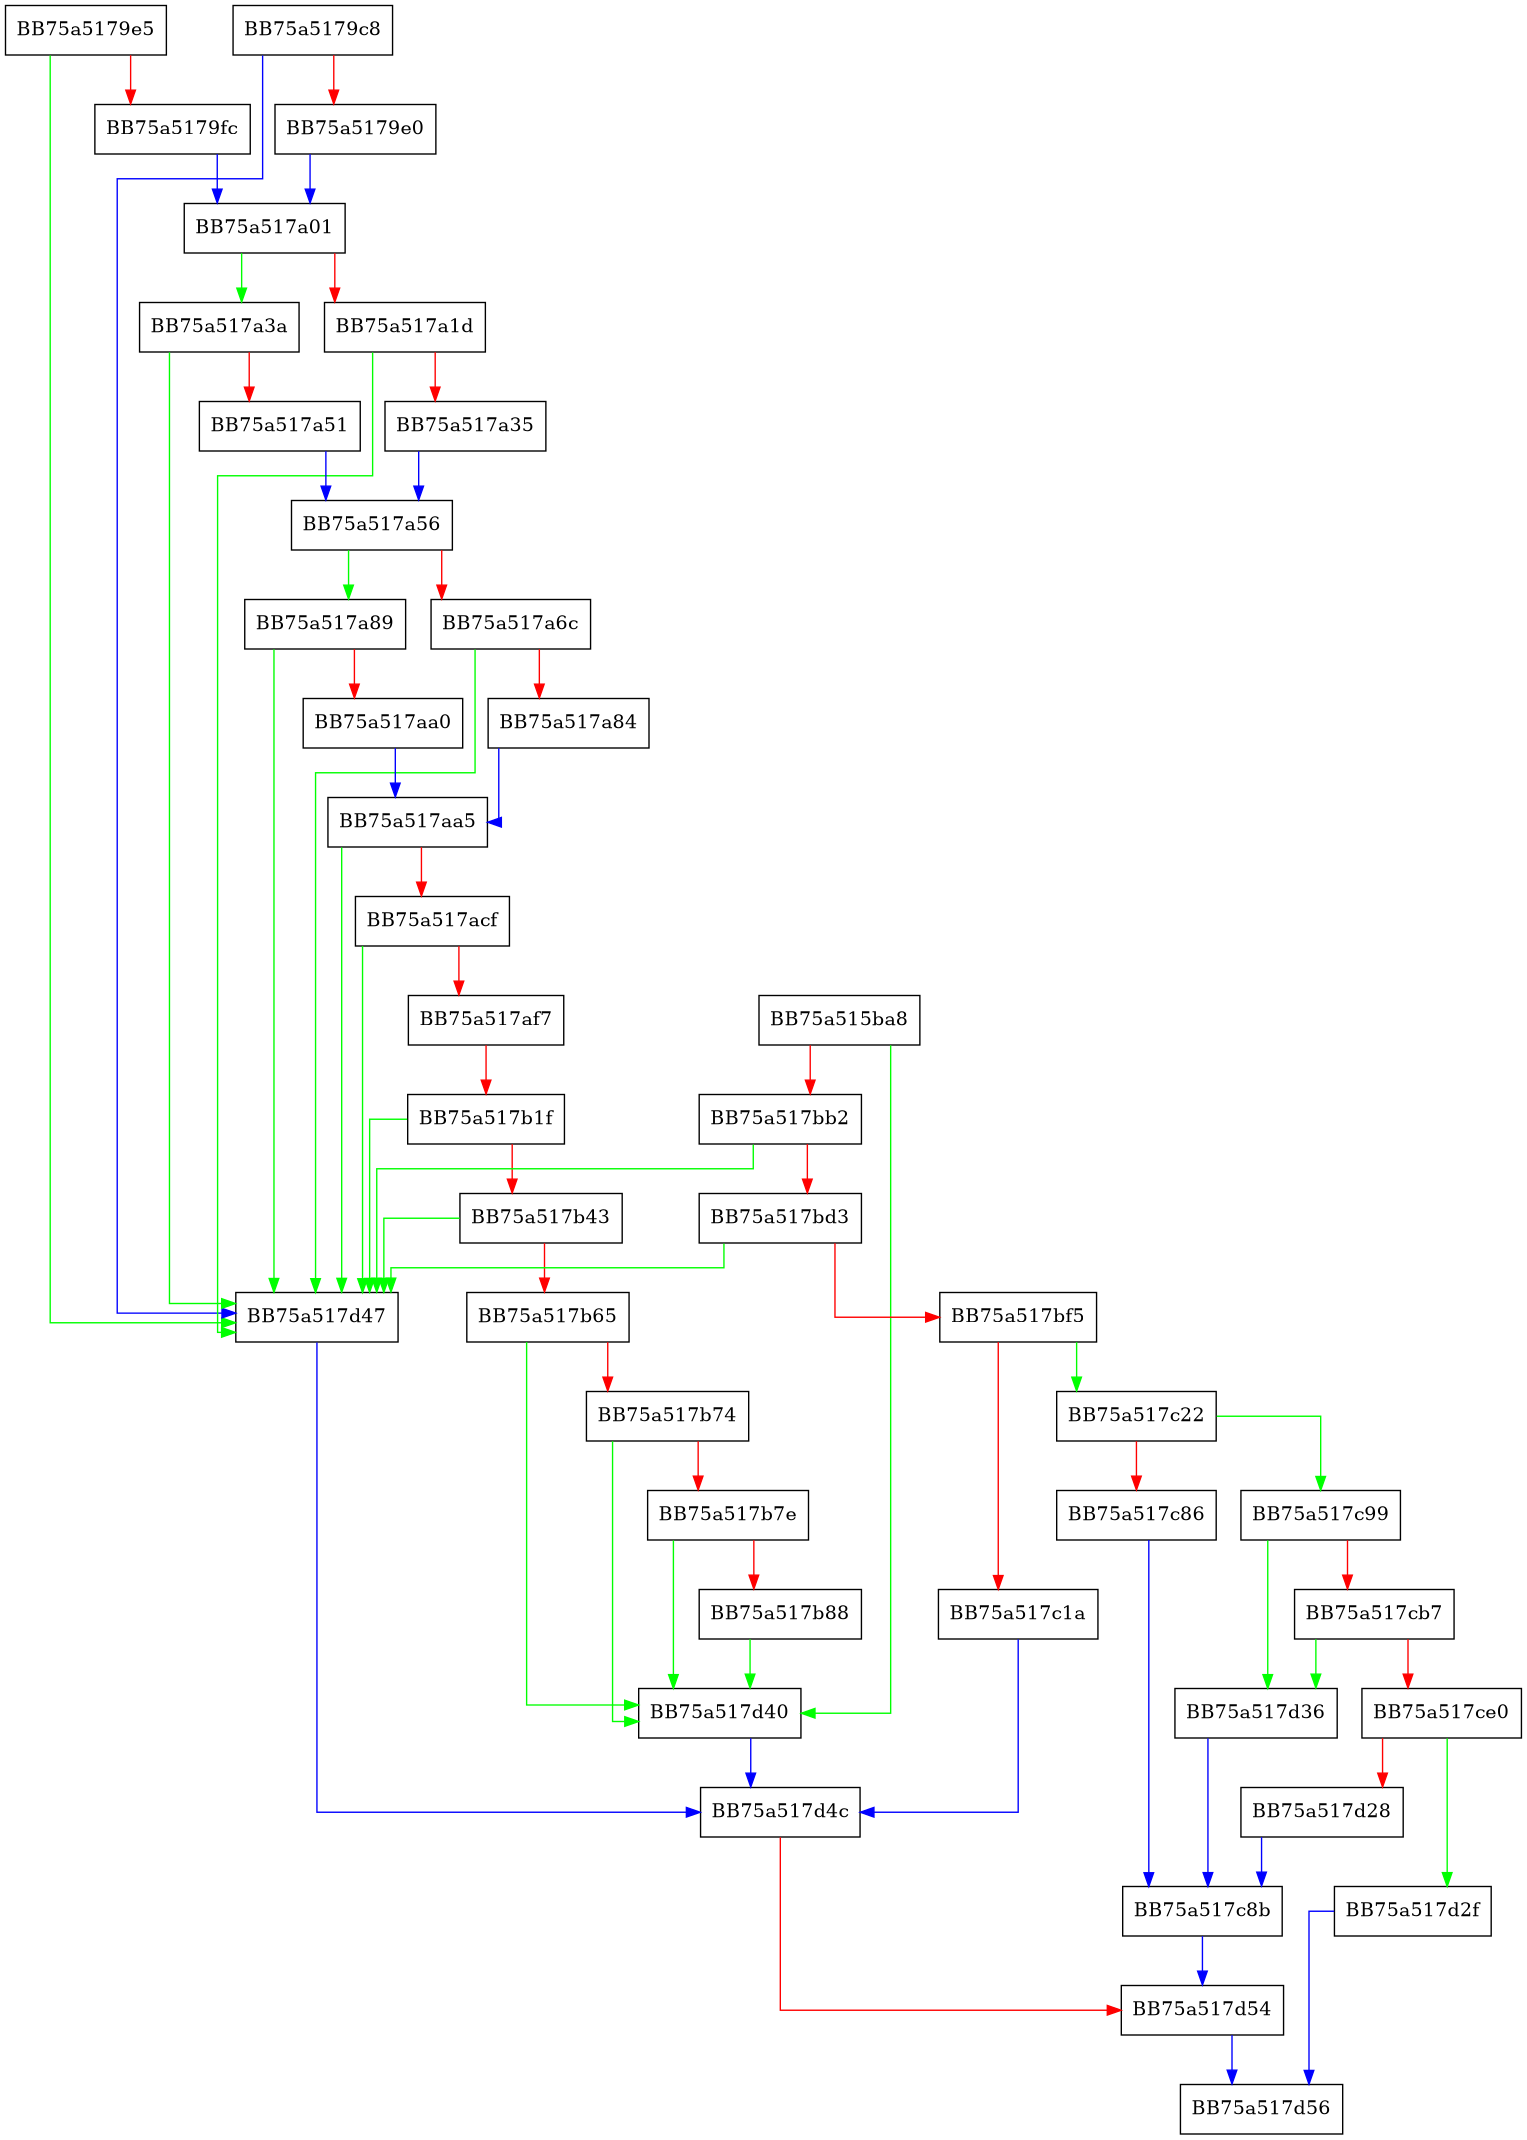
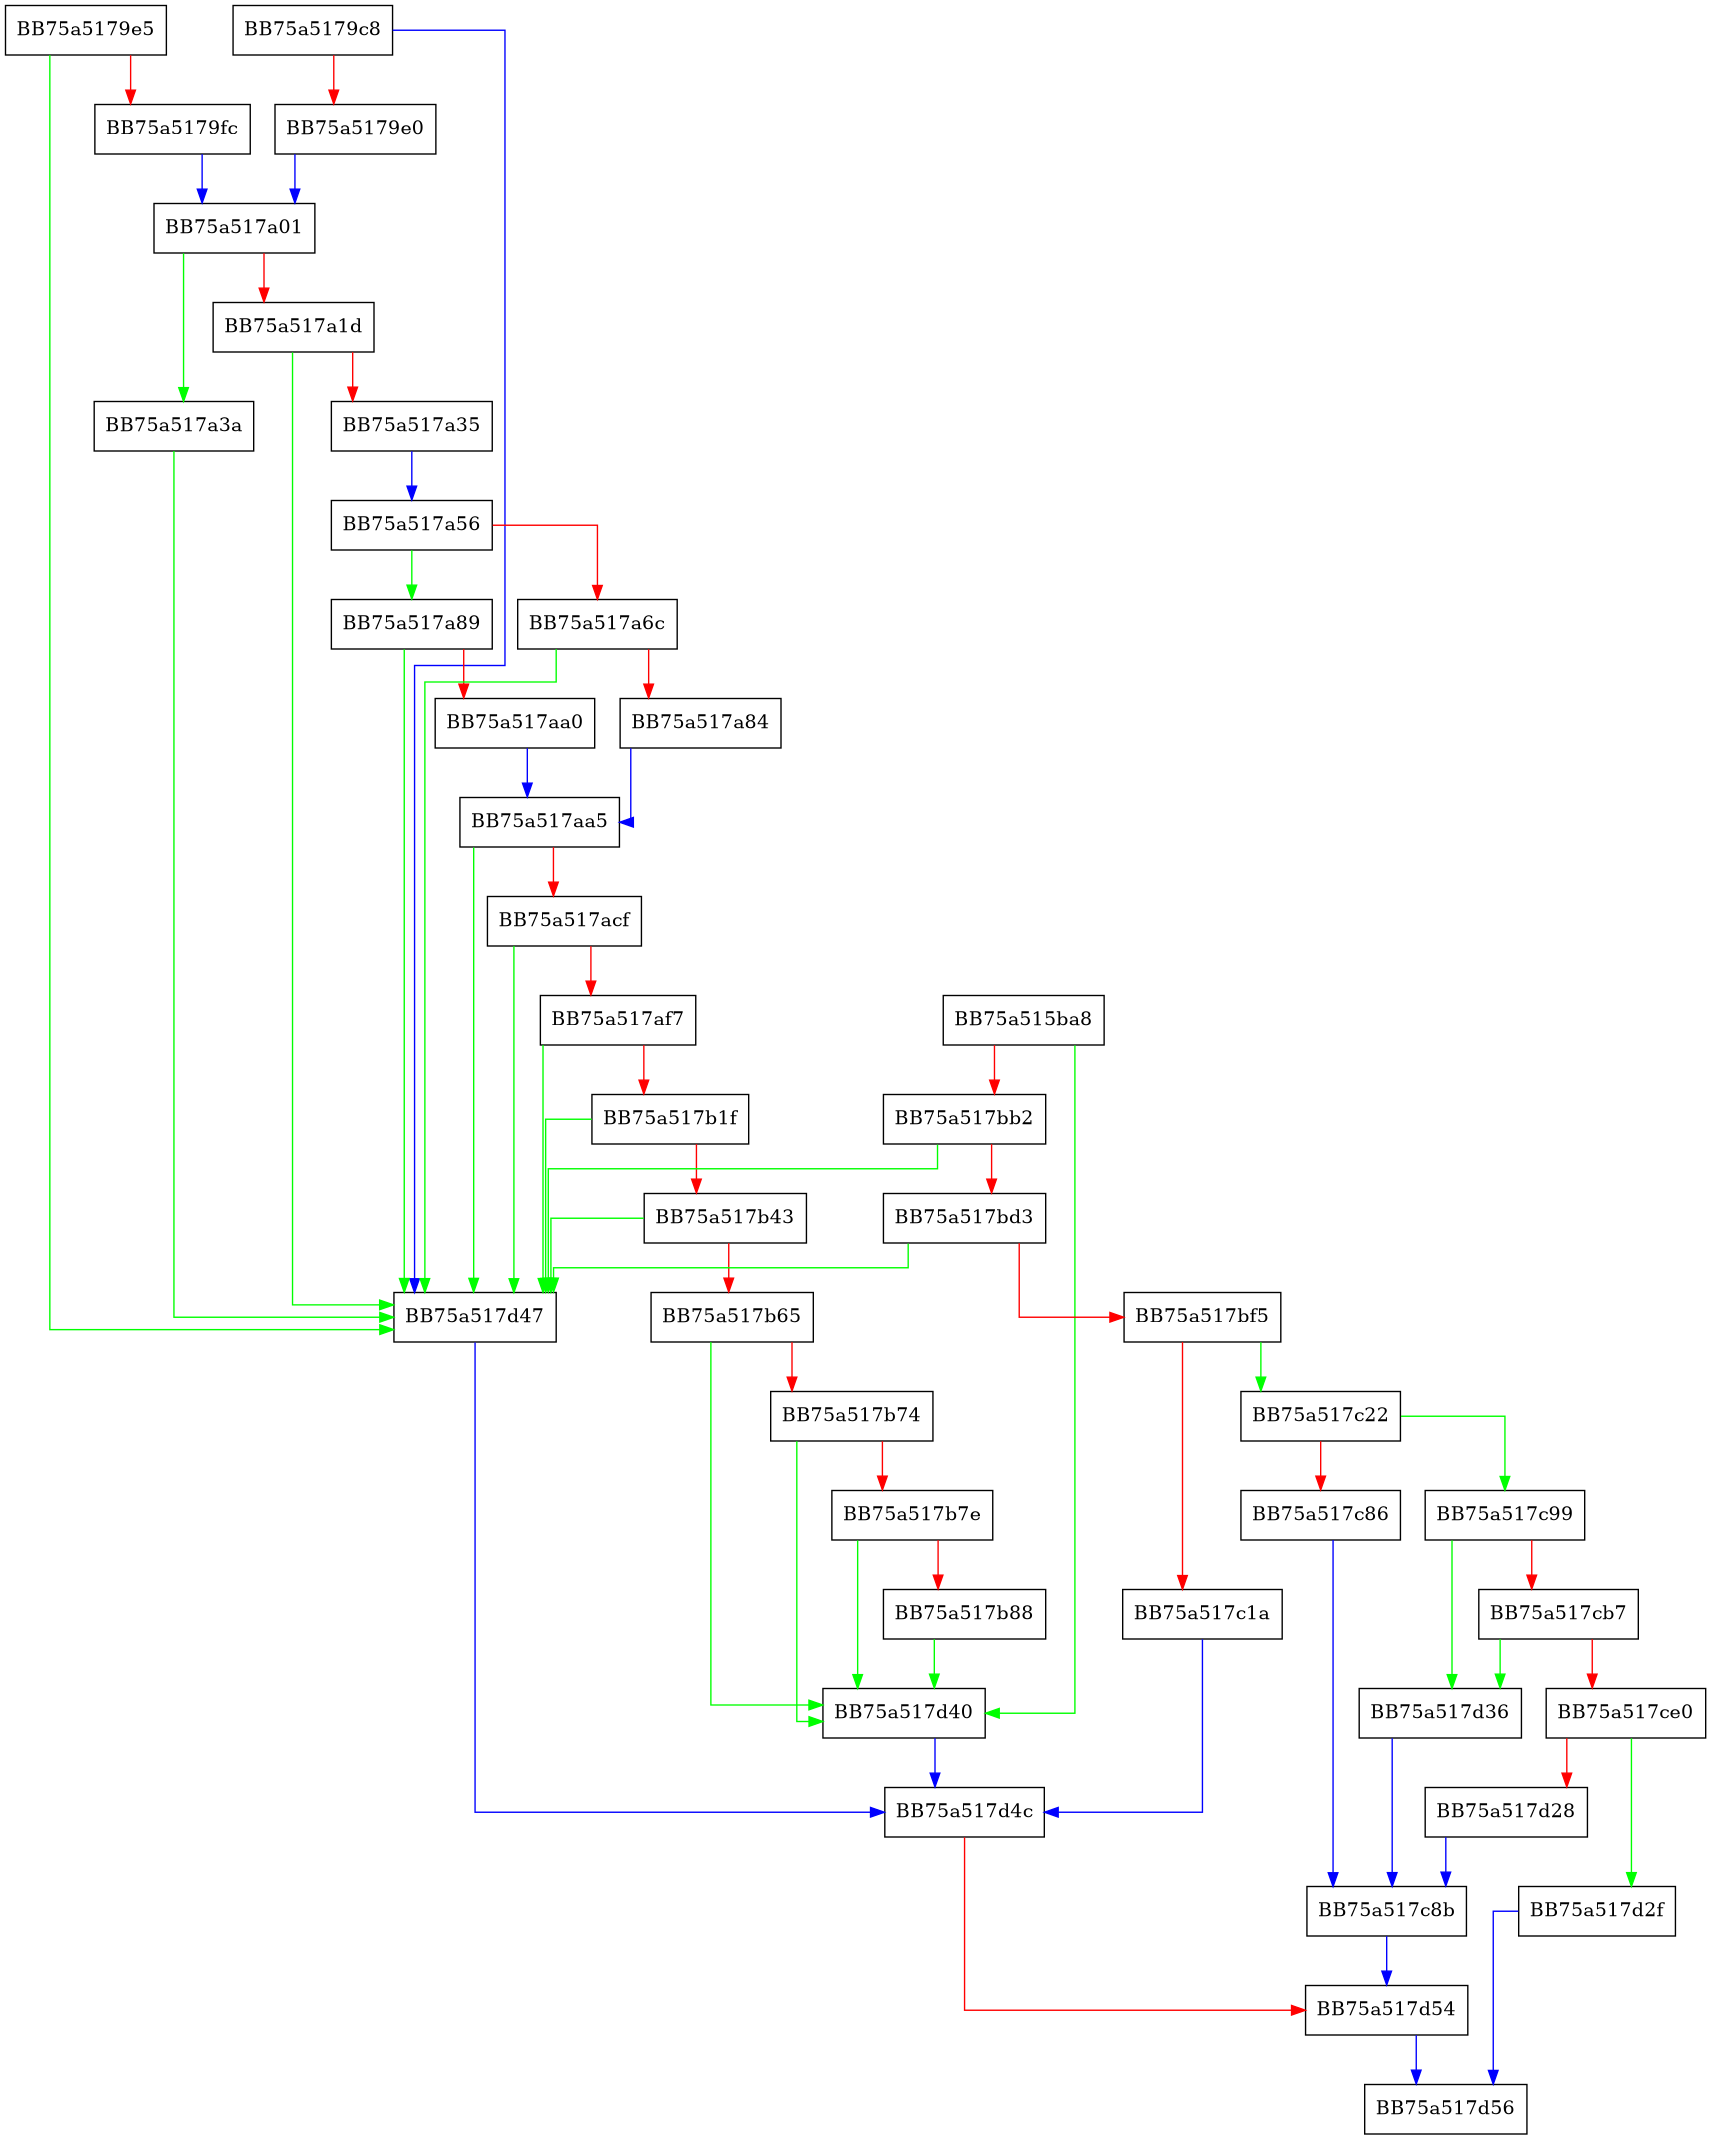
(280, 426) -> none
none -> (543, 1109)
